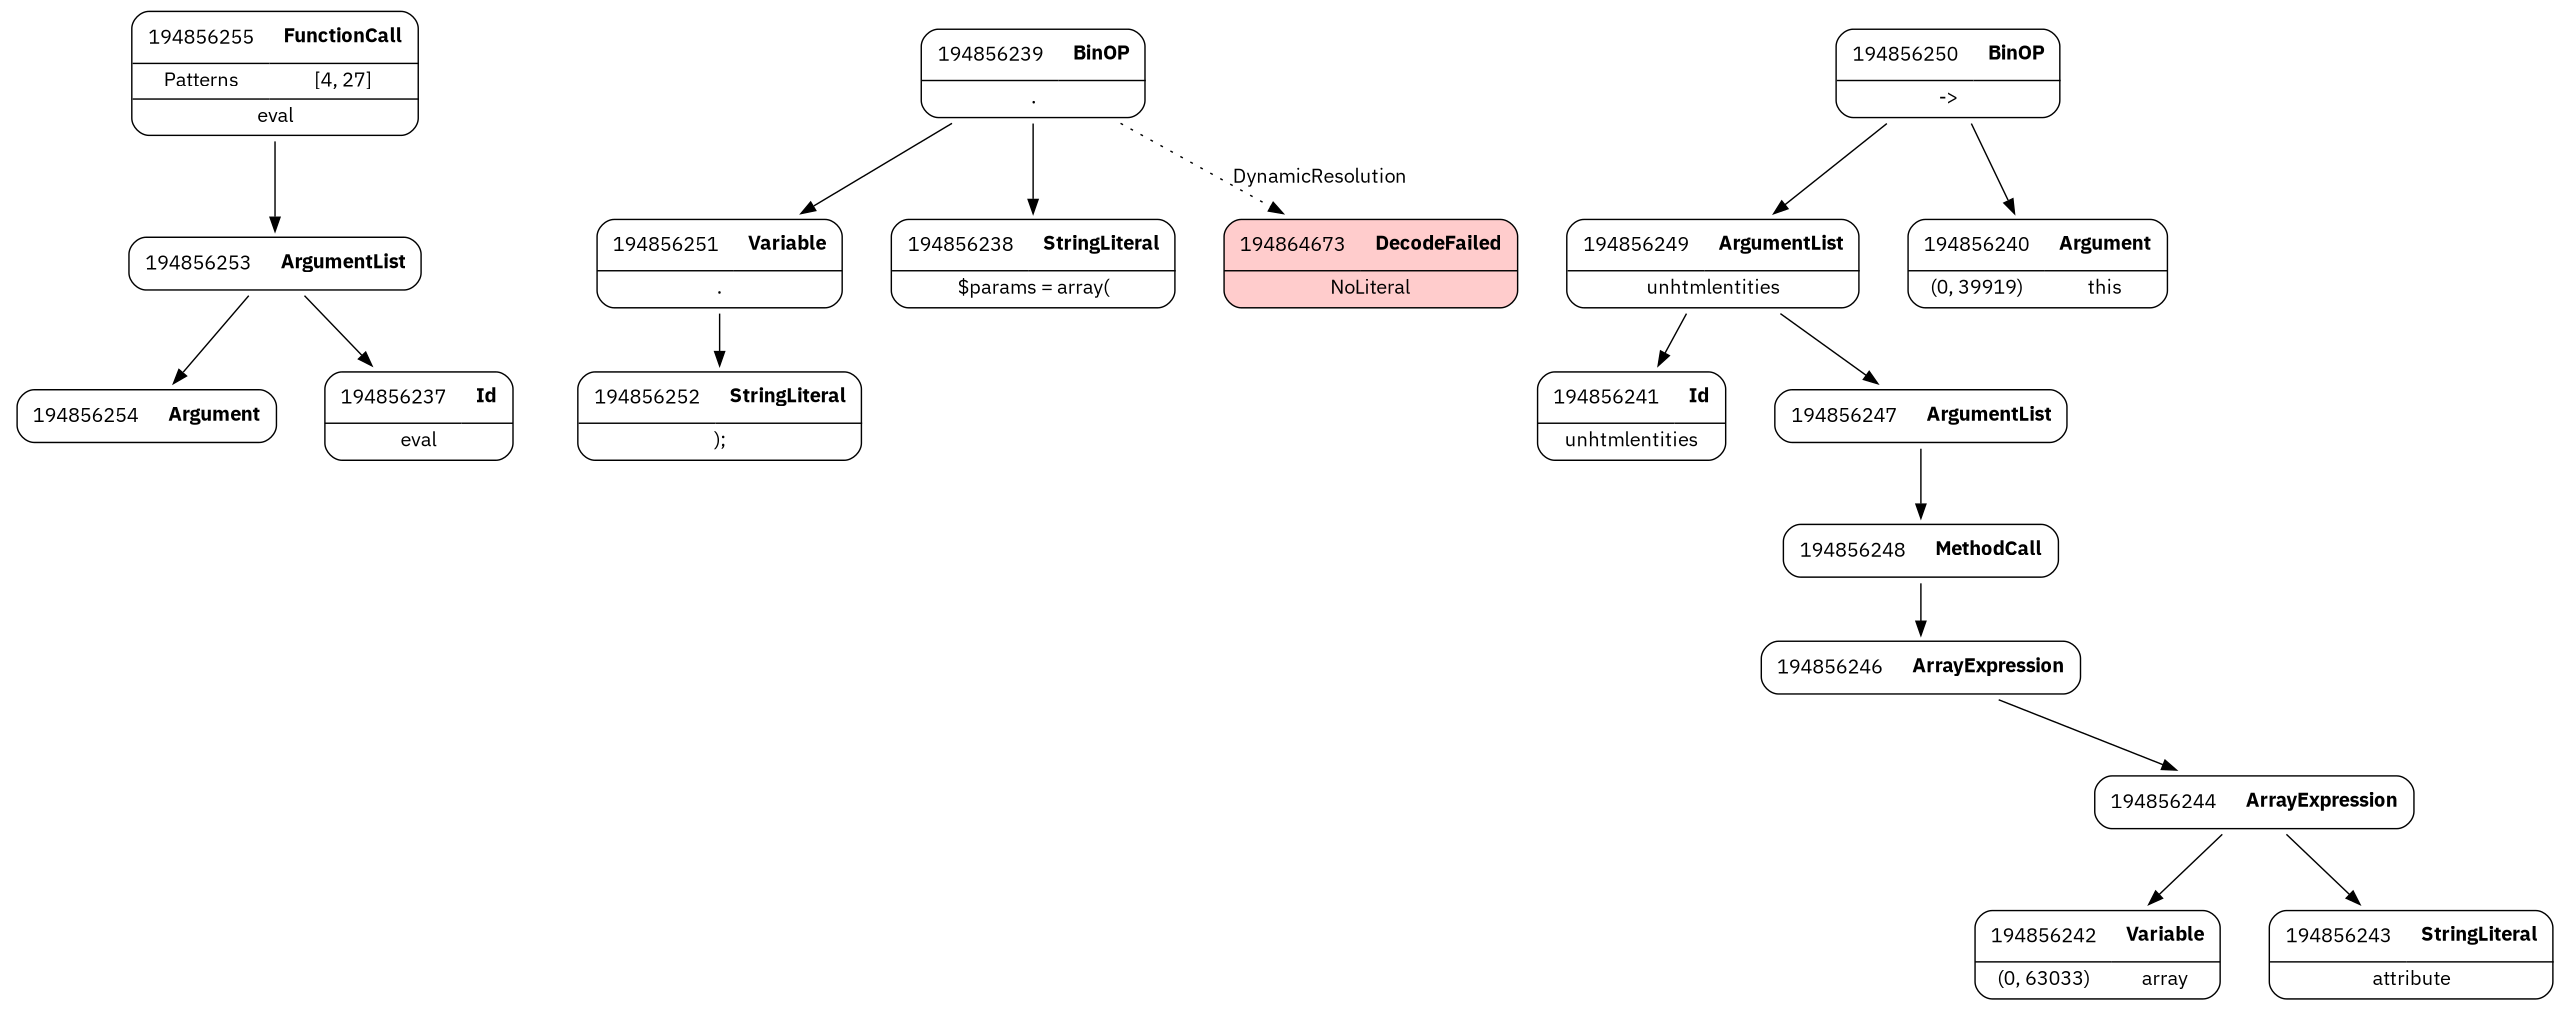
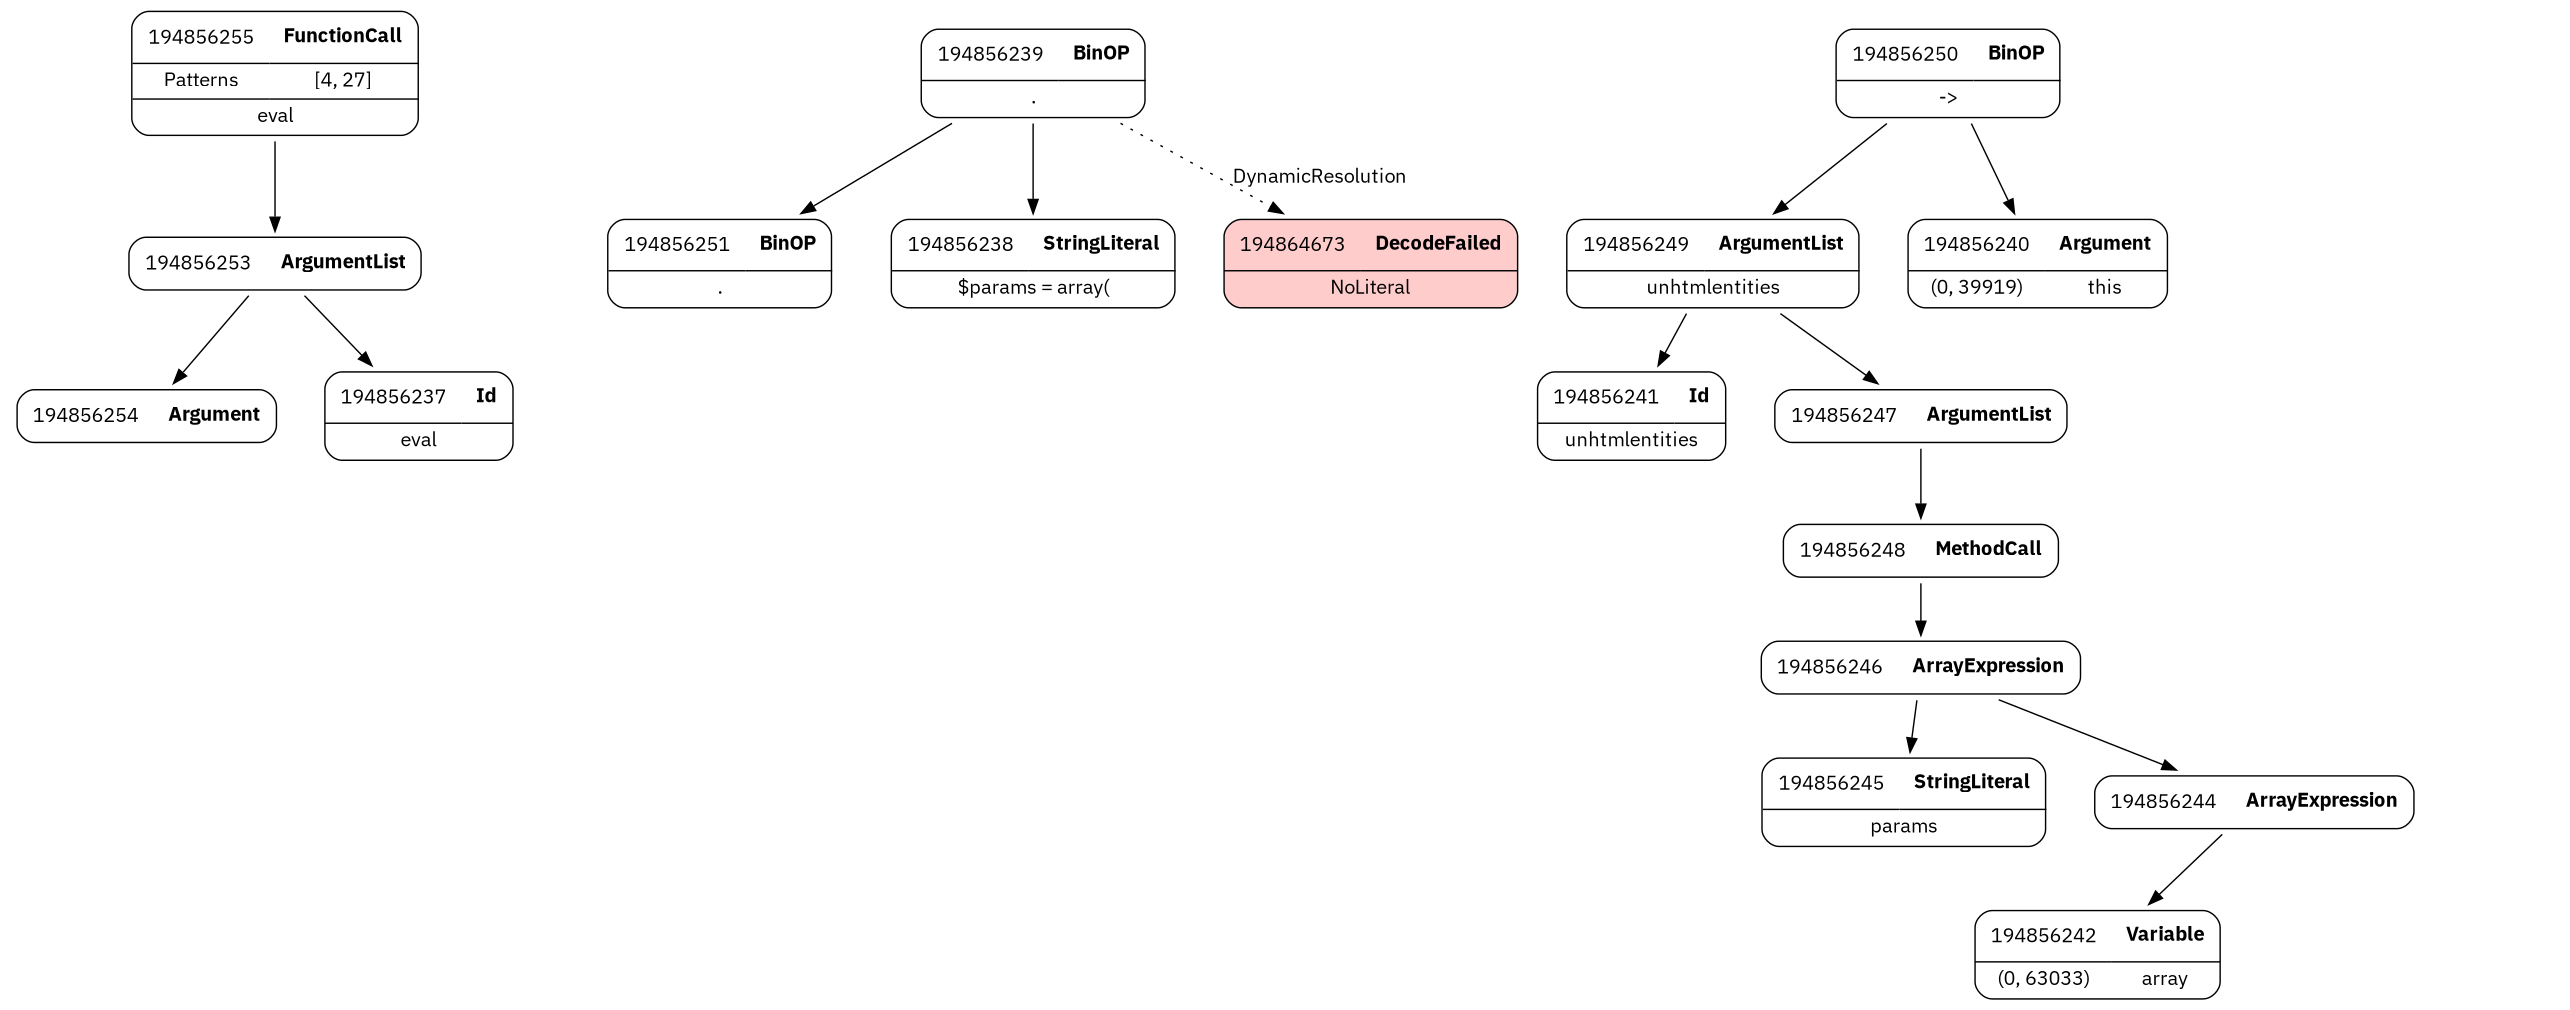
(787, 244) -> (788, 244)
(720, 416) -> none
none -> (1904, 802)
(2411, 955) -> none
